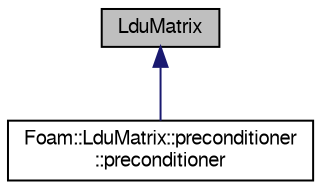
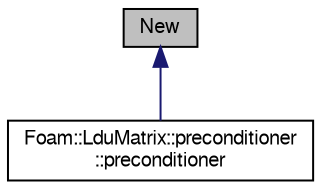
(161, 28) -> (161, 28)
